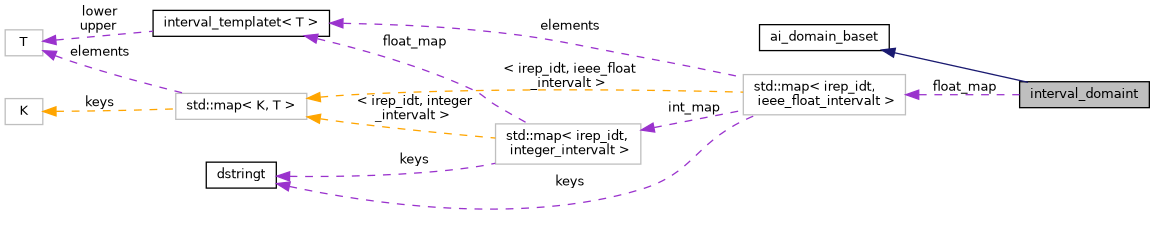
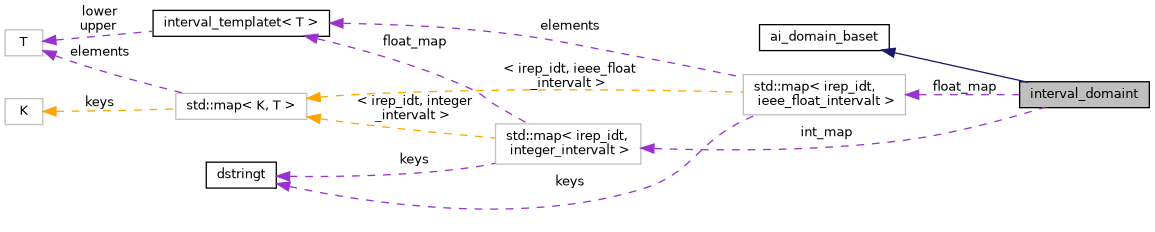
(699, 119) -> (852, 145)
